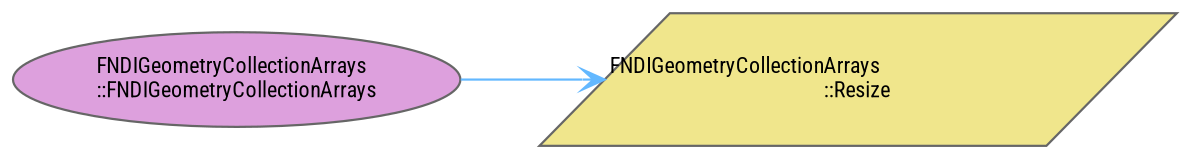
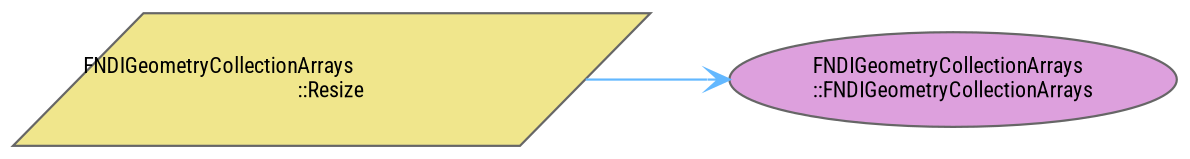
(521, 80) -> (646, 80)
